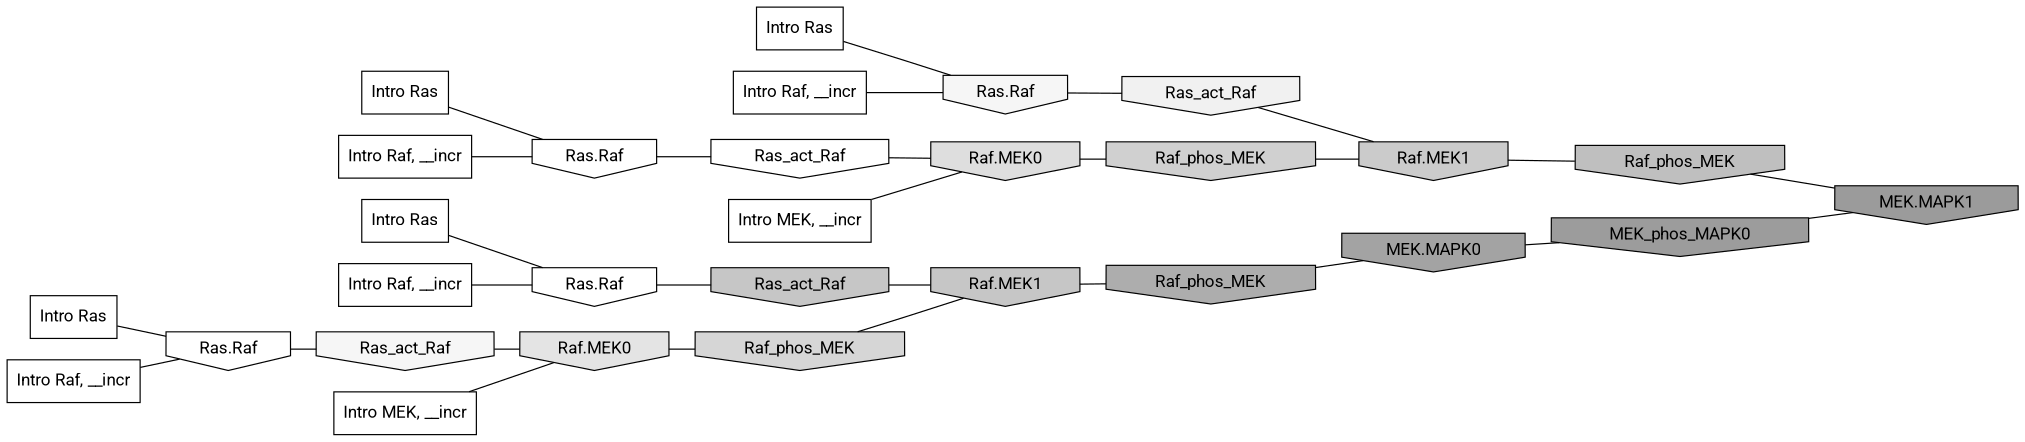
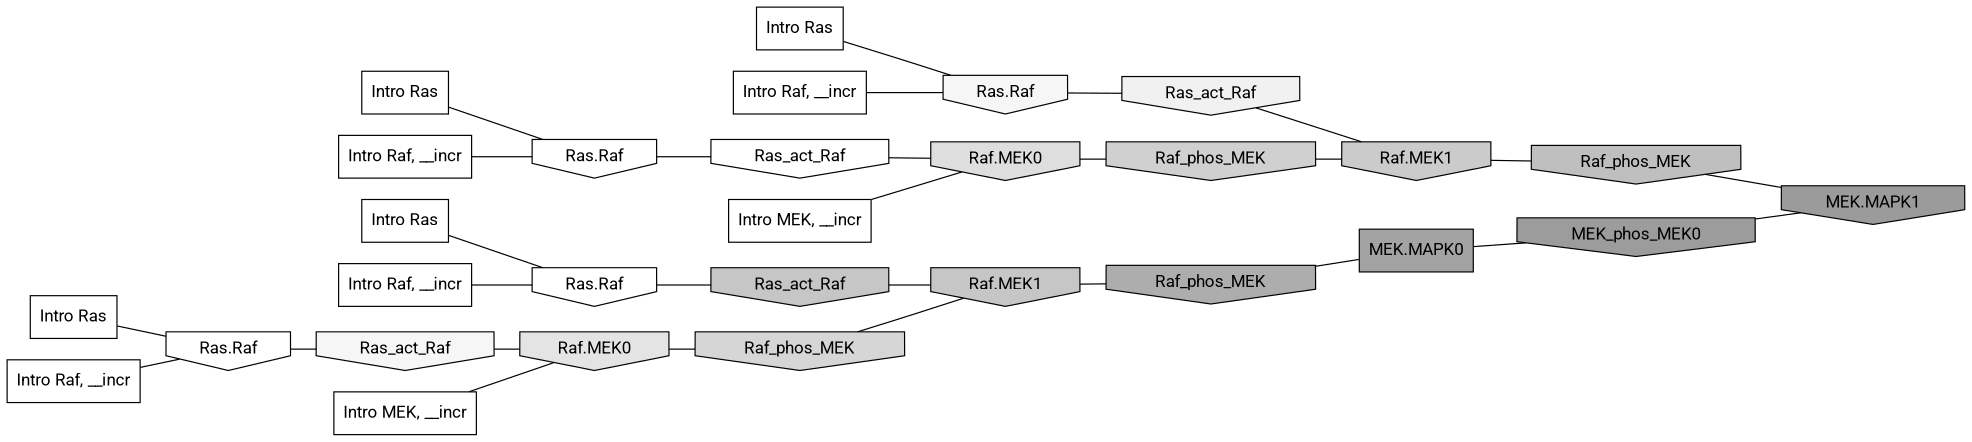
(1680, 235) -> (1636, 235)
(1433, 251) -> (1416, 251)
